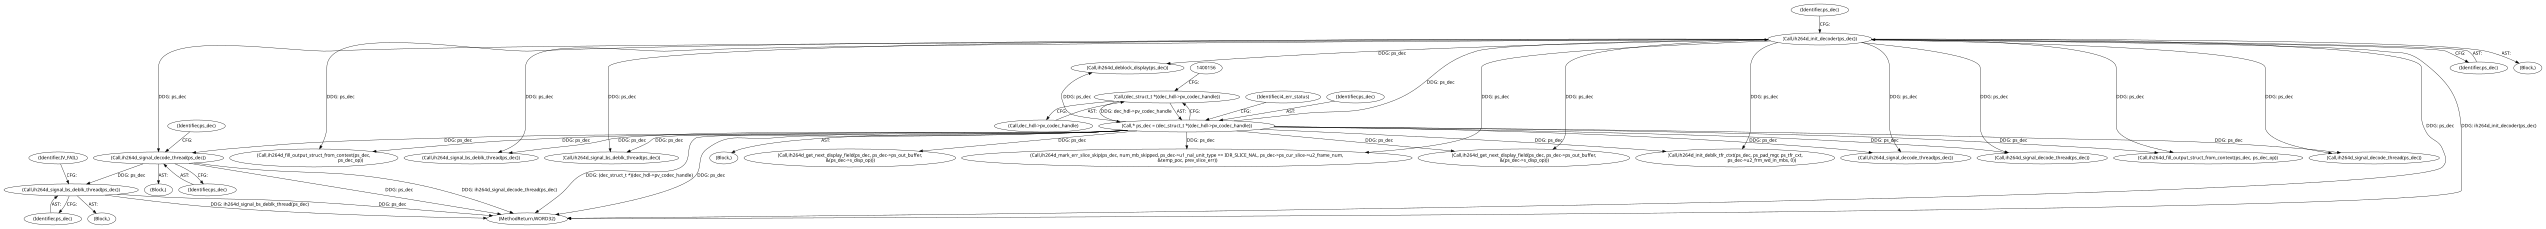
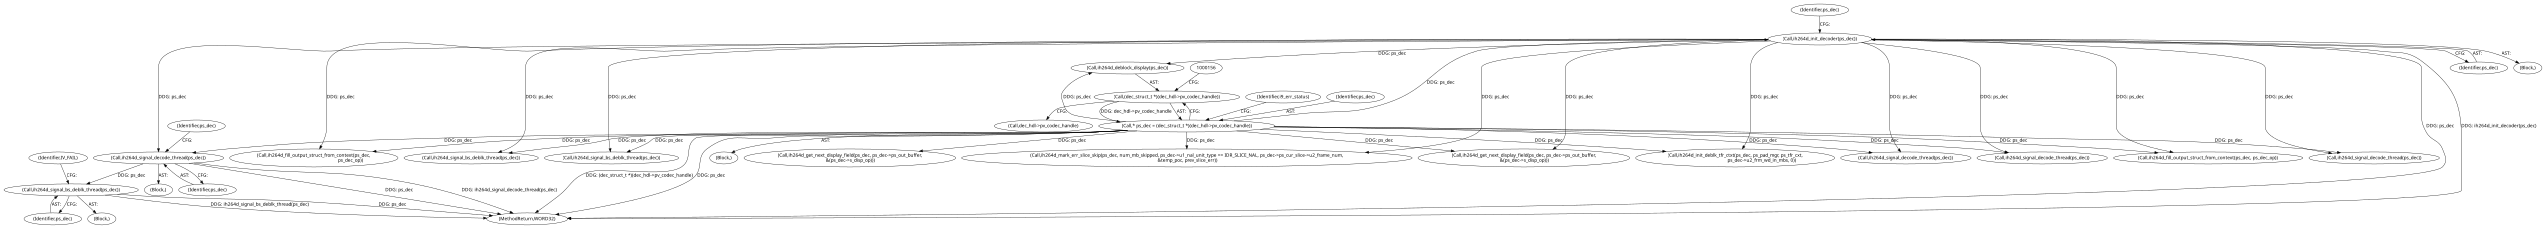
(1206, 68) -> (1206, 68)
(1283, 97) -> (1283, 97)
(1088, 109) -> (1146, 82)
